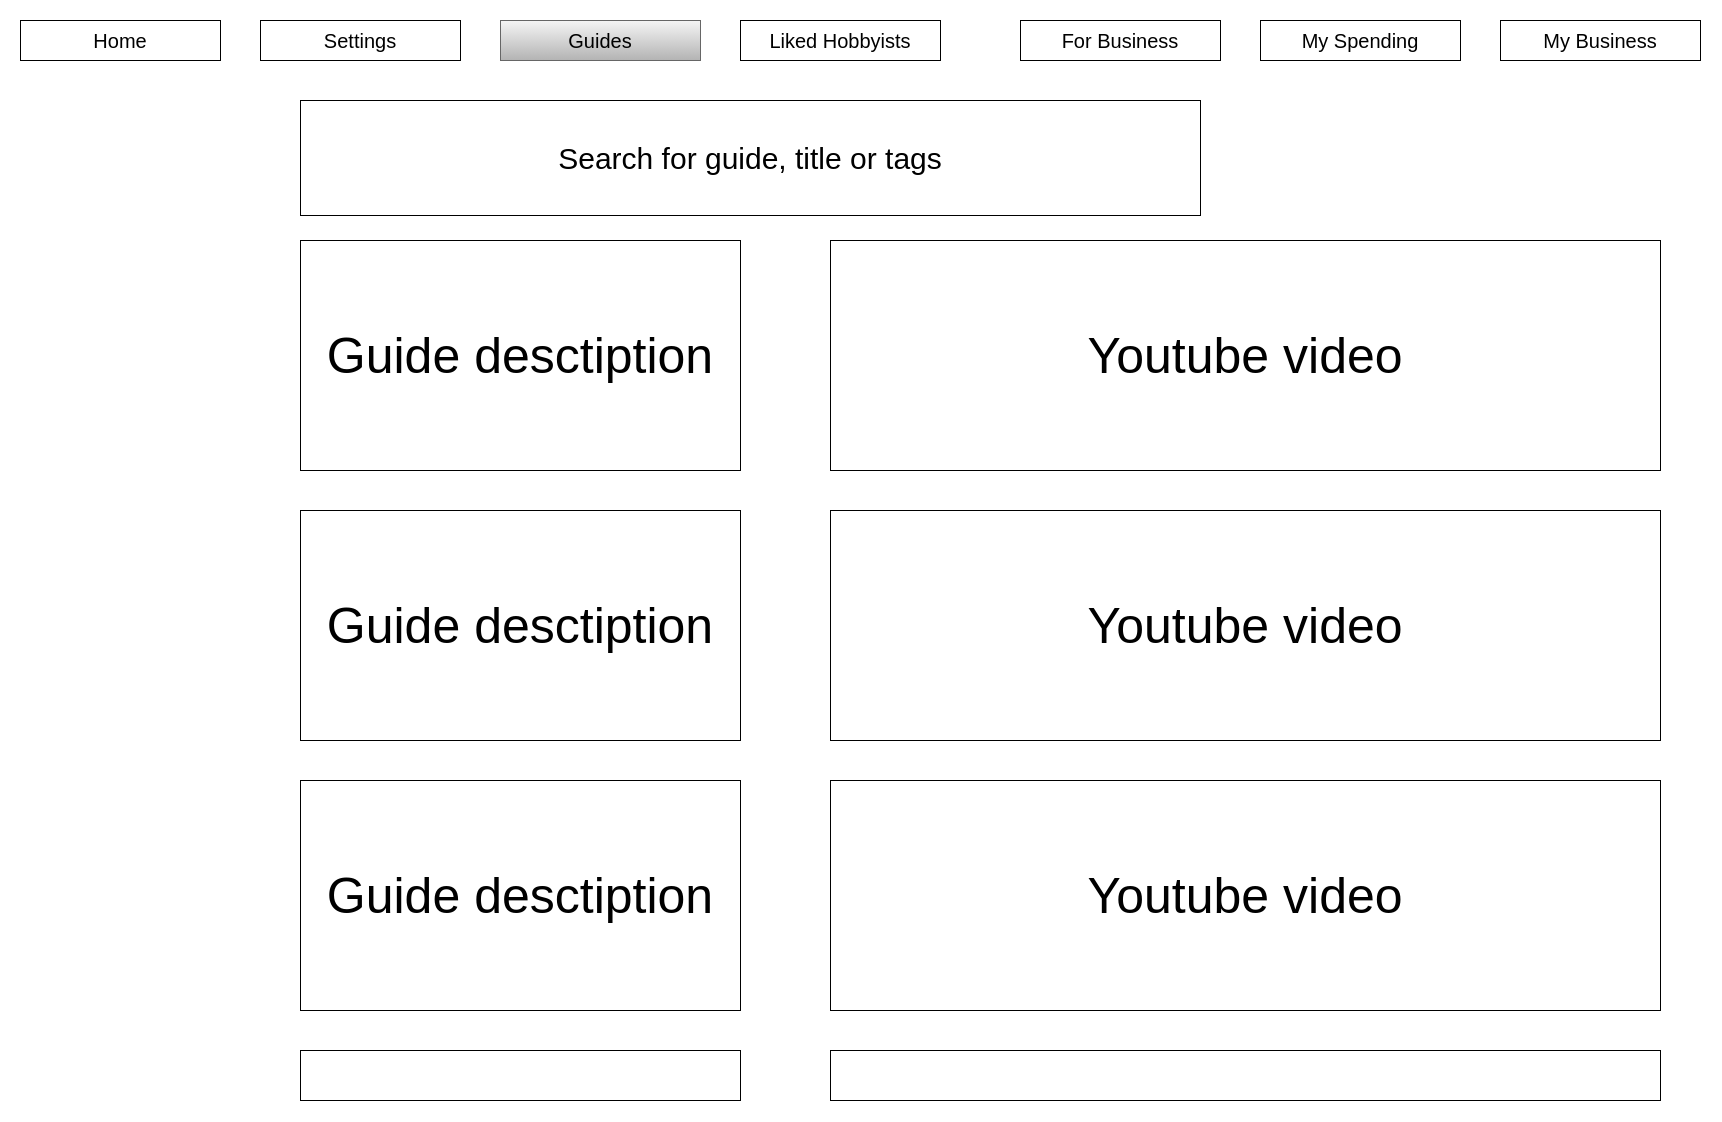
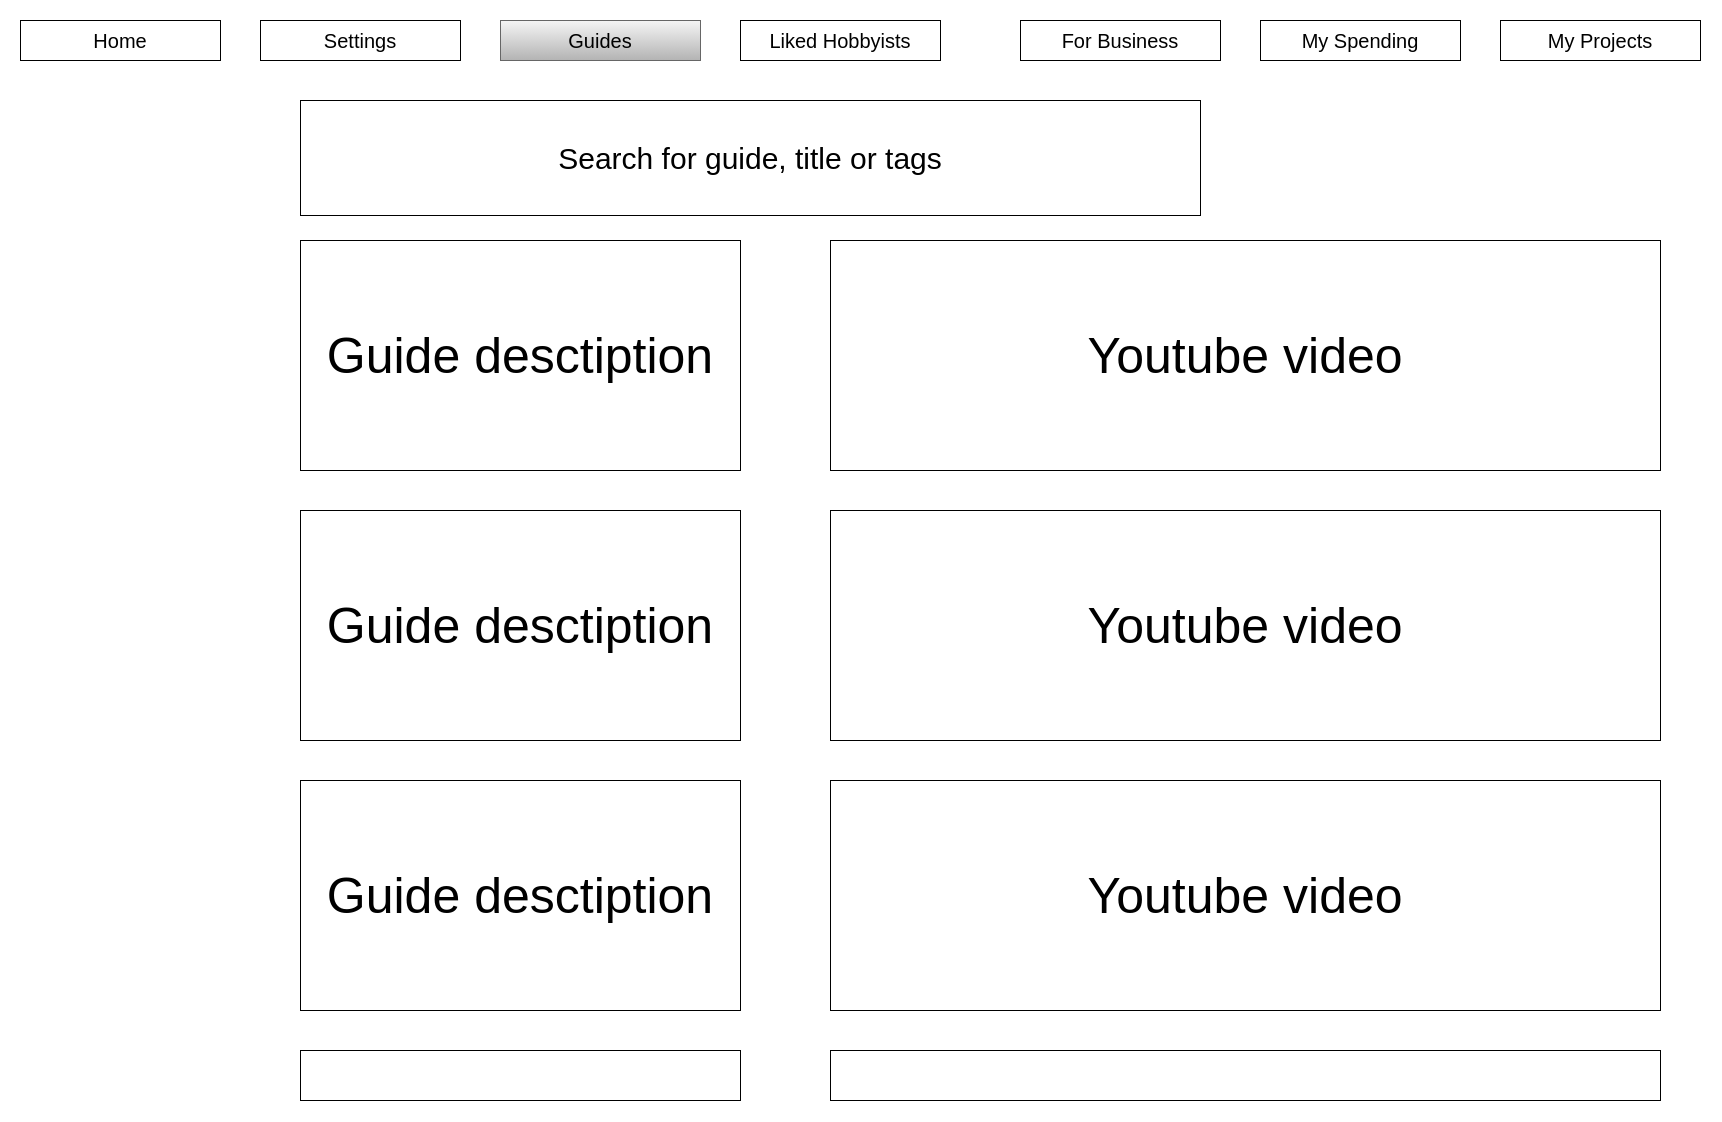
(1601, 41) -> (1601, 41)
